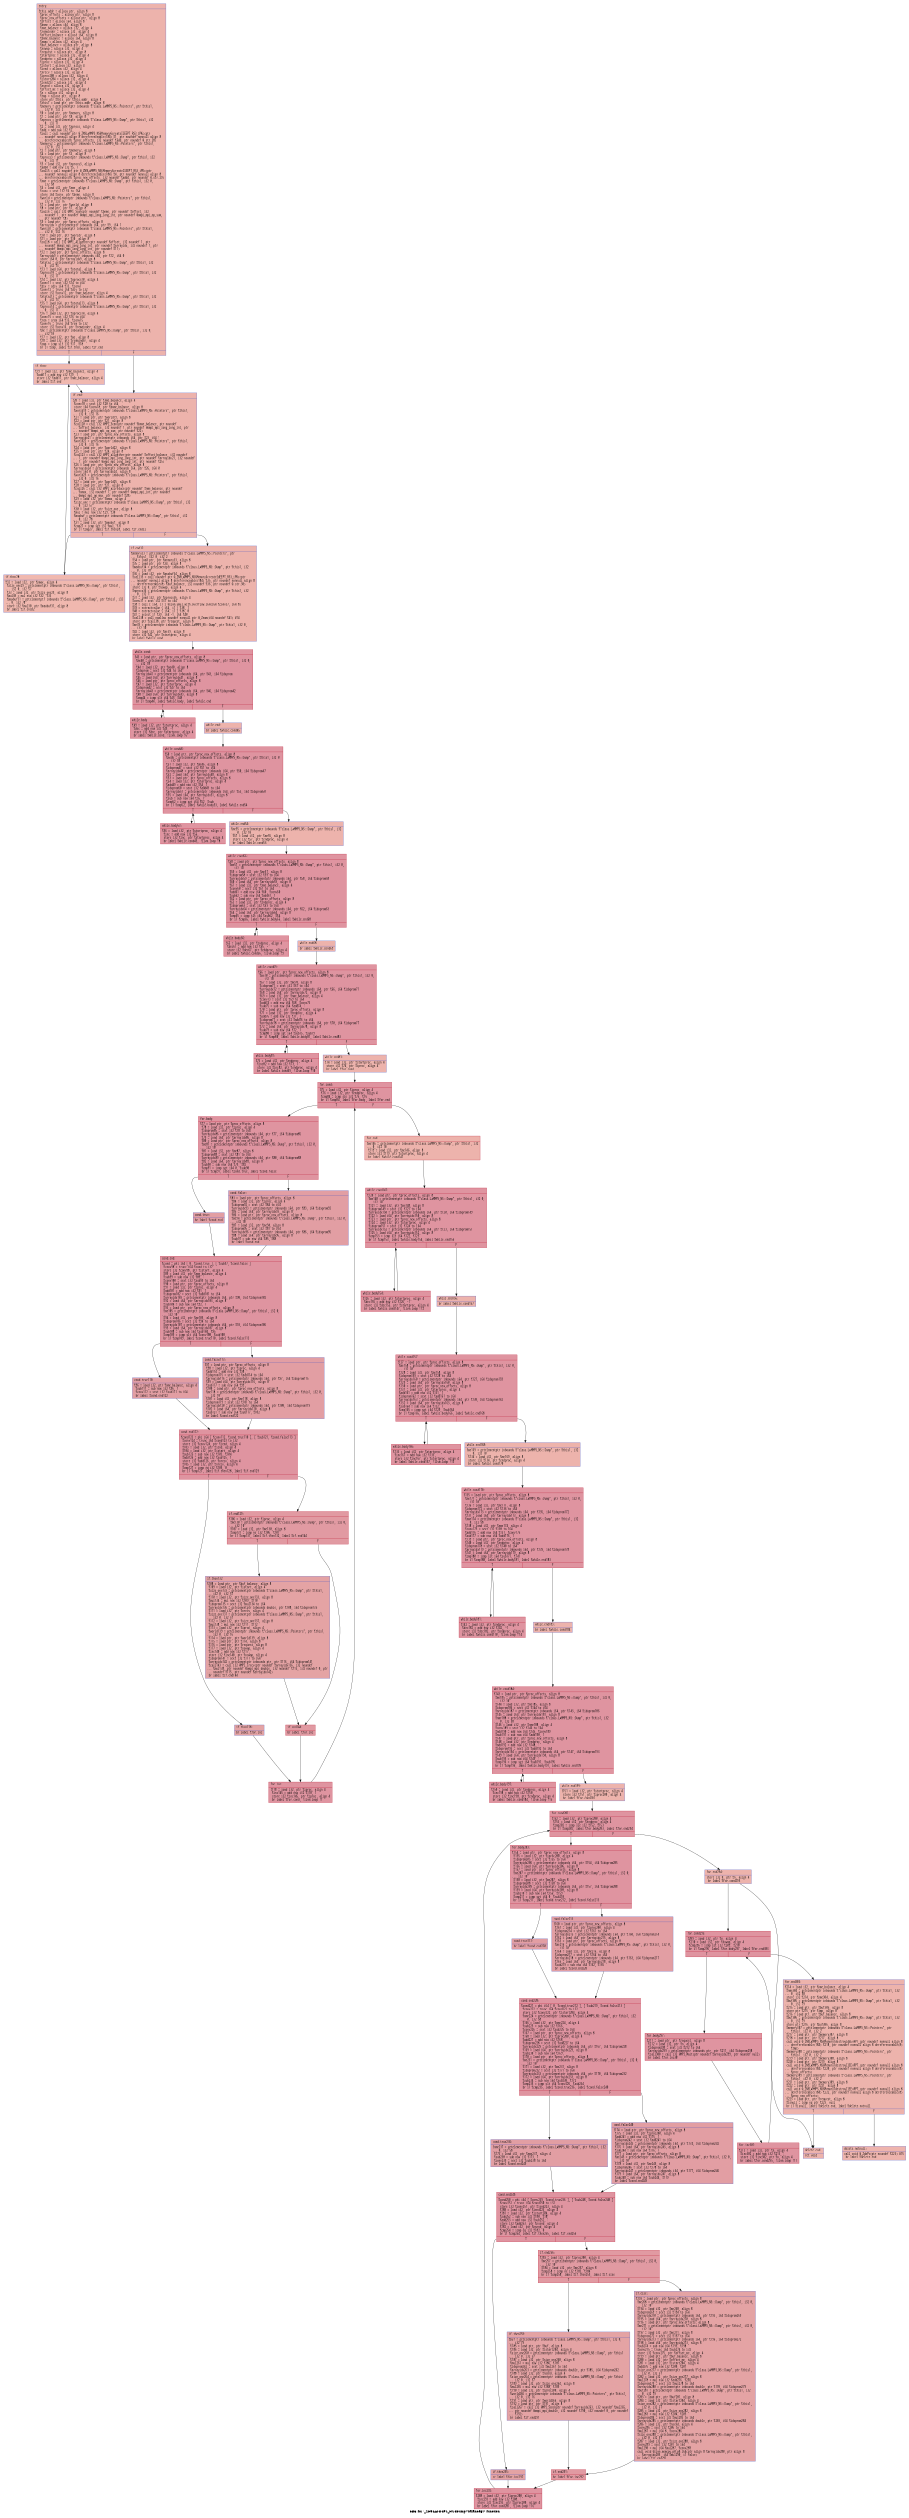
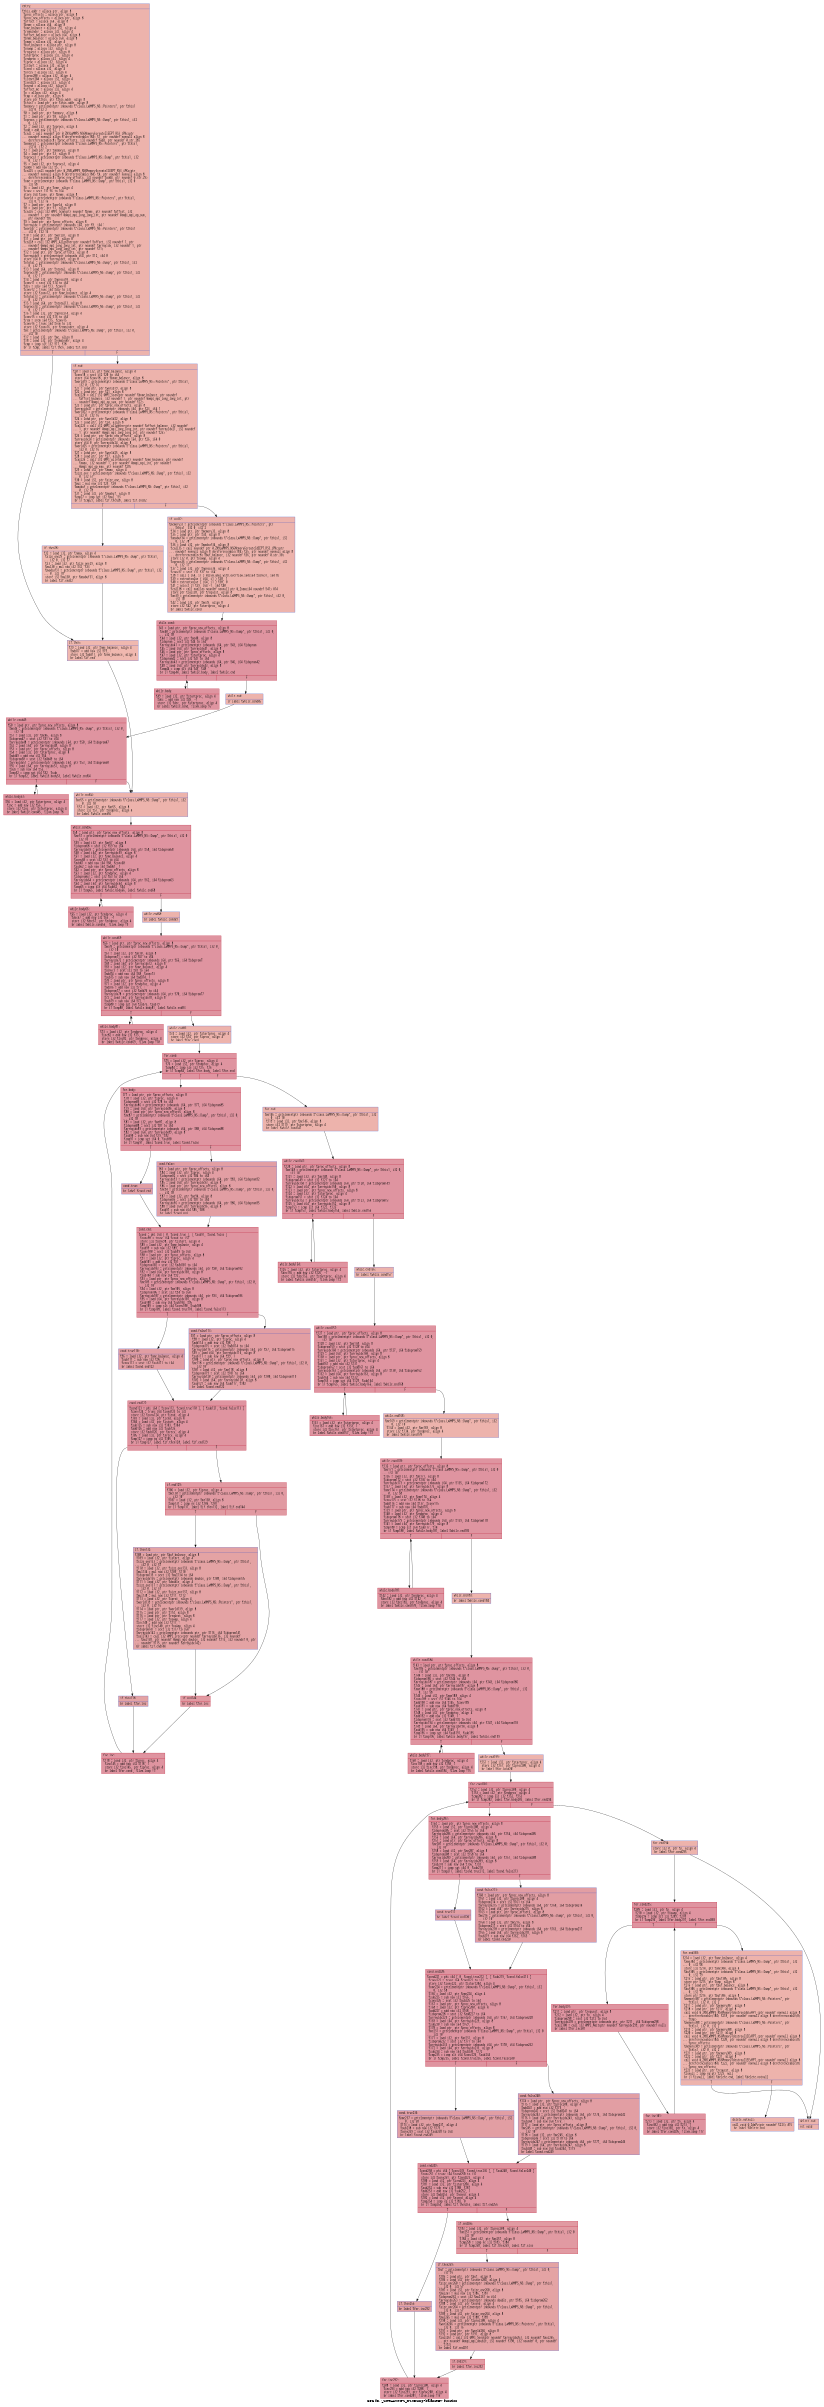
(79, 388) -> (129, 724)
(422, 1148) -> (320, 1119)
(235, 1611) -> (164, 1582)
(695, 2376) -> none
